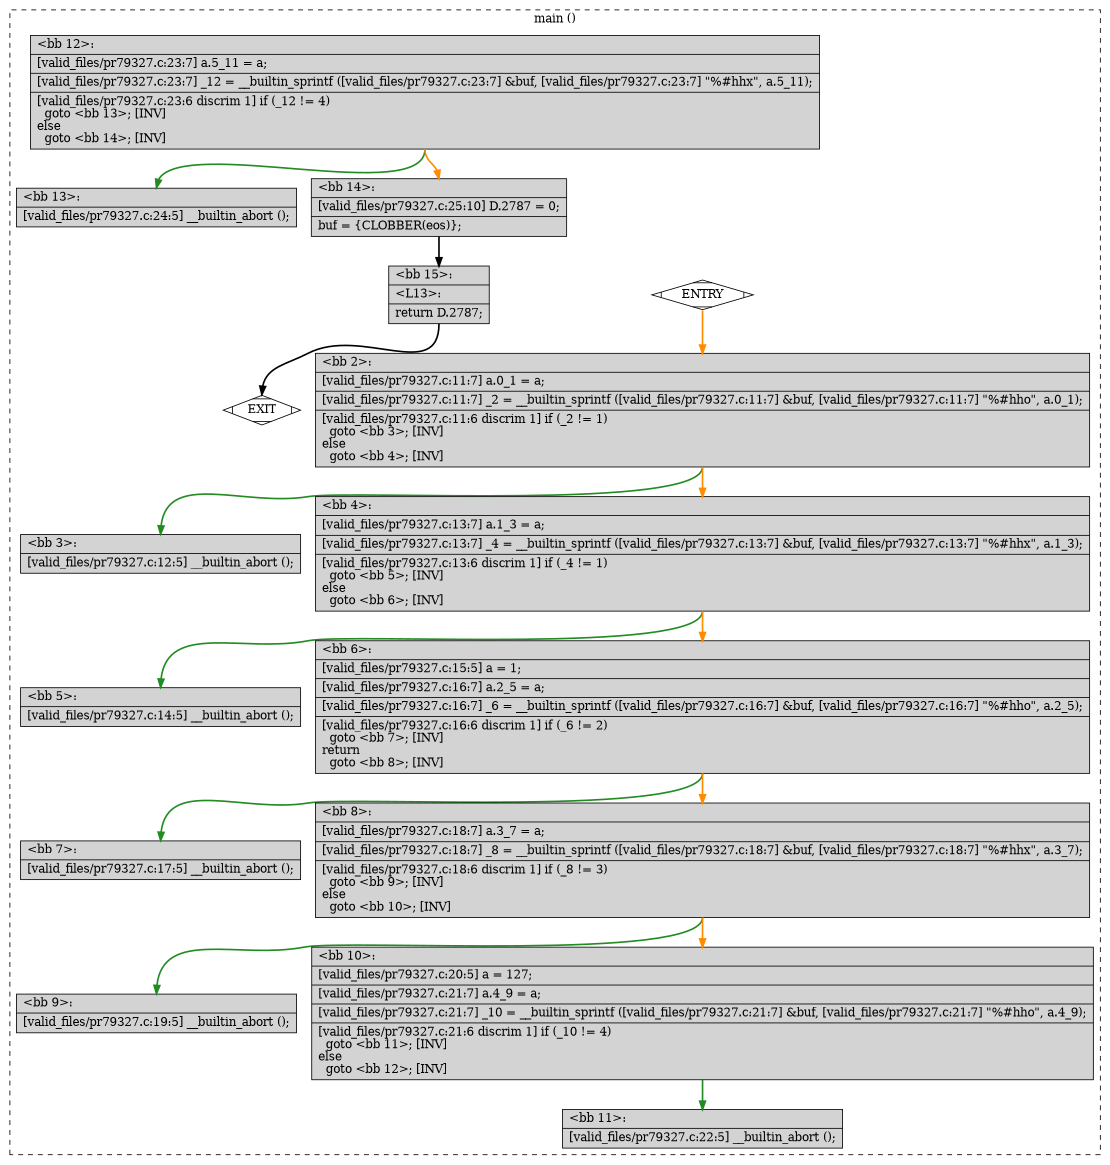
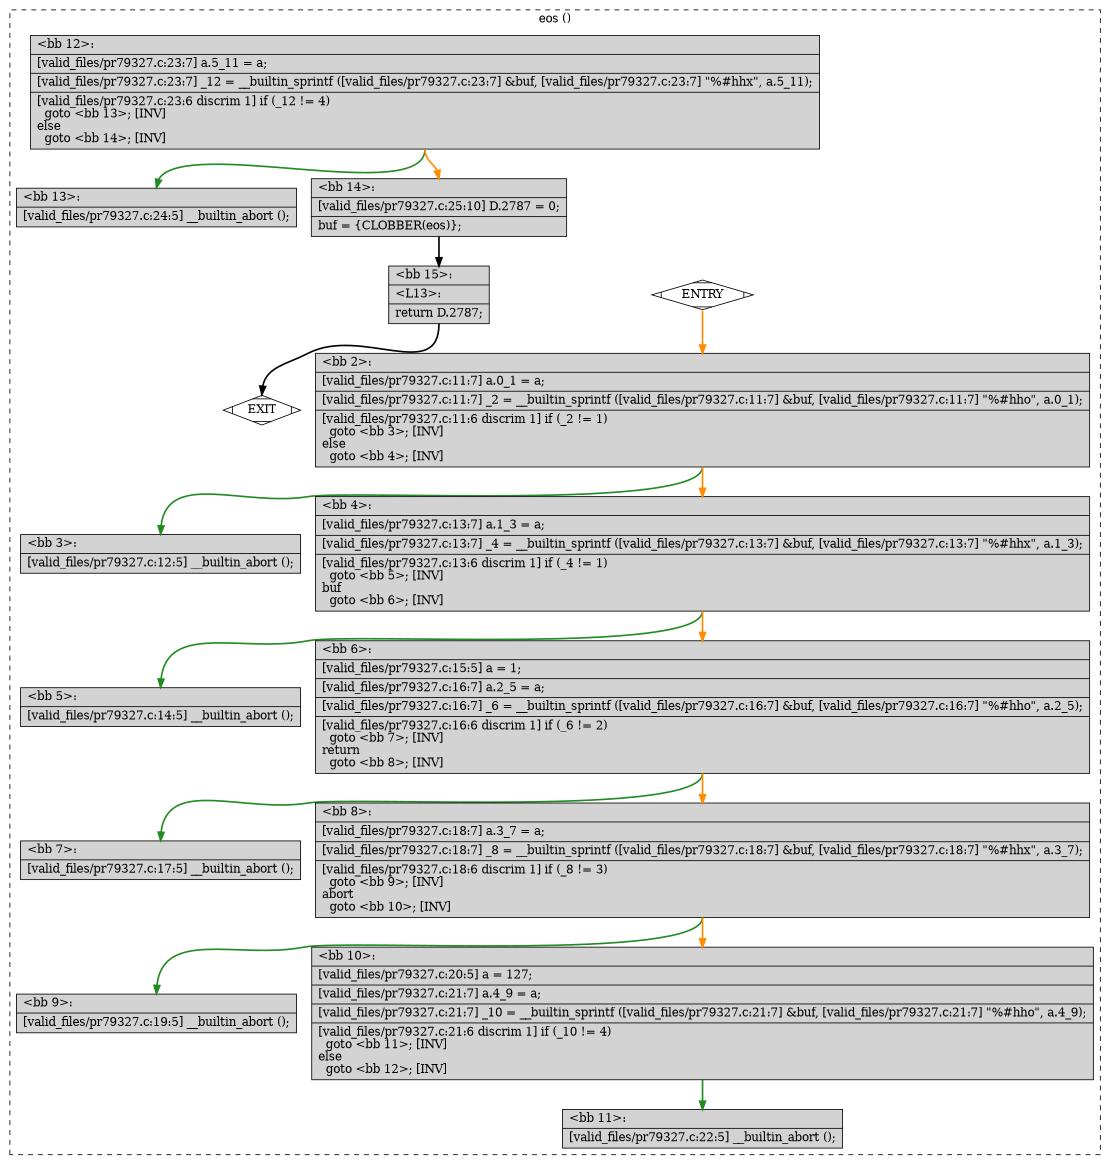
(555, 19) -> (555, 19)
(334, 588) -> (332, 588)
(334, 895) -> (338, 895)
